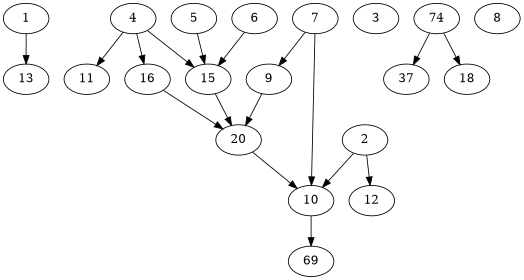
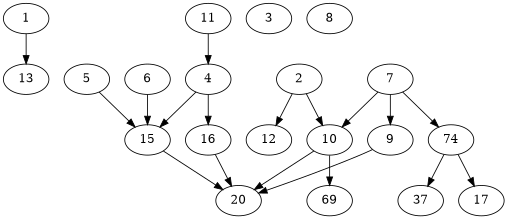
(113, 46) -> (208, 45)
(467, 79) -> (481, 201)
none -> (418, 107)
(271, 168) -> (288, 168)
